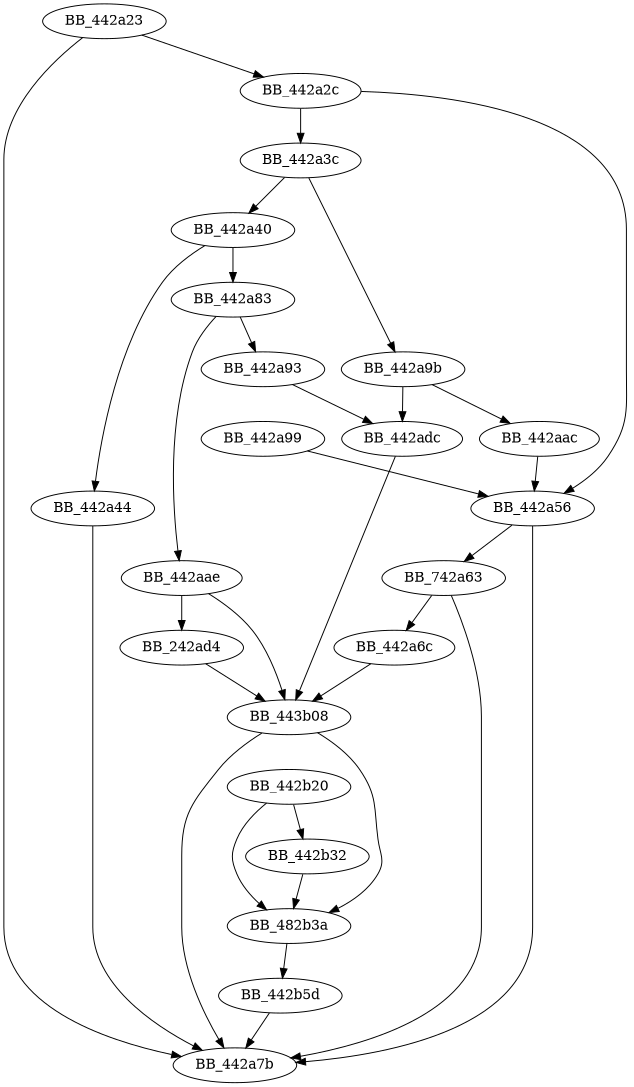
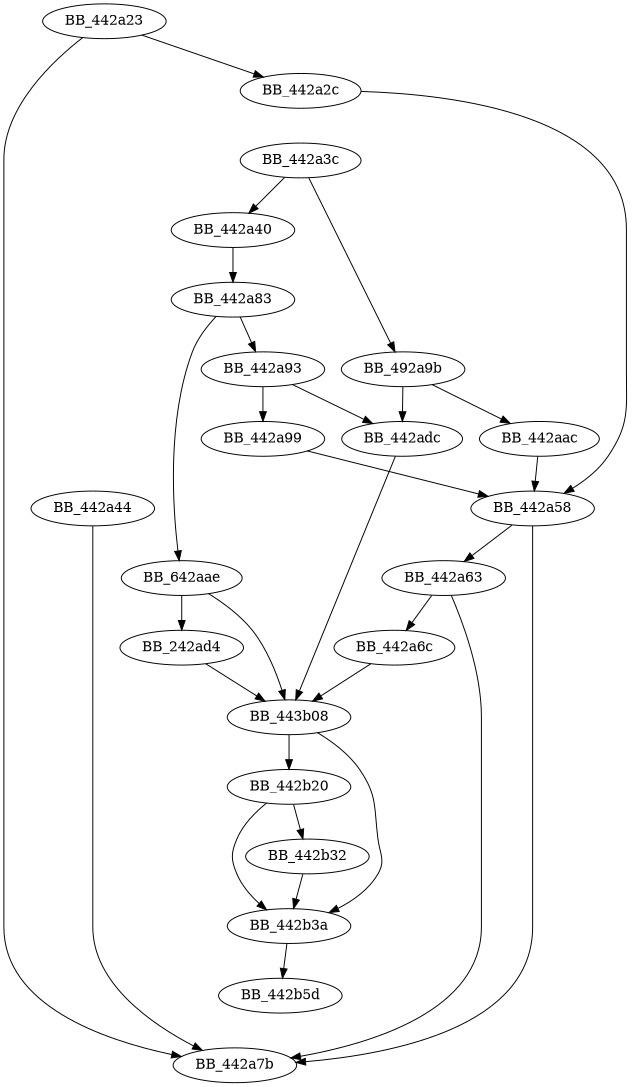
(301, 121) -> none
(127, 351) -> none
(403, 369) -> (403, 369)
none -> (263, 399)
(533, 508) -> (533, 508)
(182, 578) -> (182, 578)
(444, 578) -> (444, 578)
(182, 875) -> (289, 747)
(289, 926) -> (289, 926)
(260, 1026) -> none
